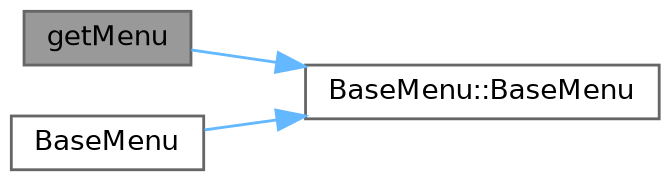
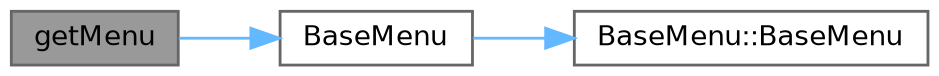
(234, 56) -> (215, 38)
